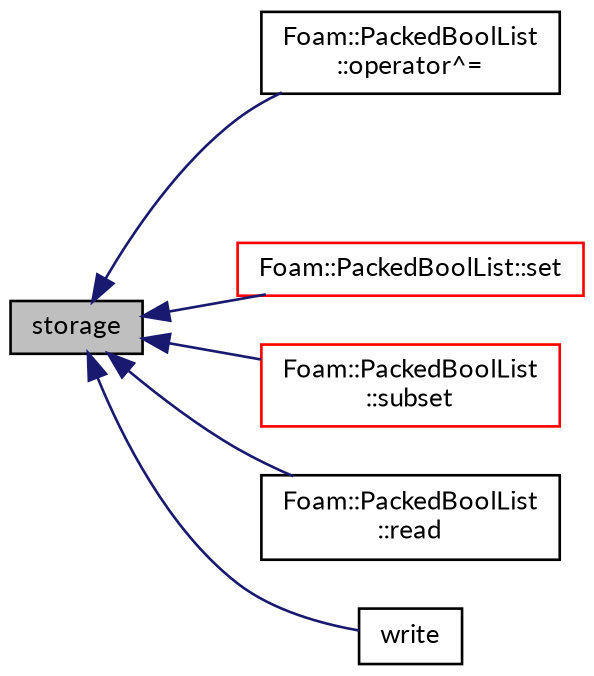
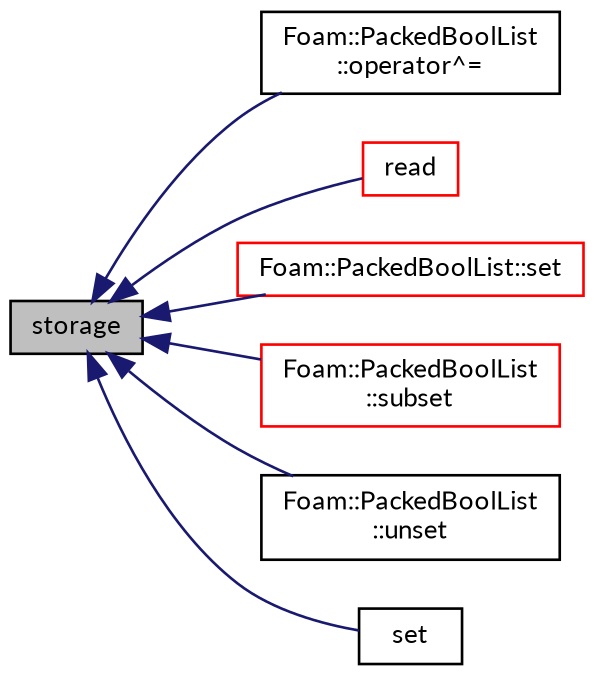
none -> (411, 169)
(411, 517) -> (411, 517)
(411, 636) -> (411, 636)
